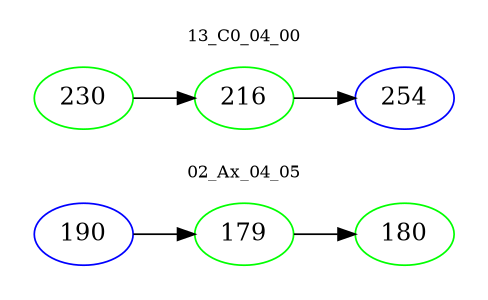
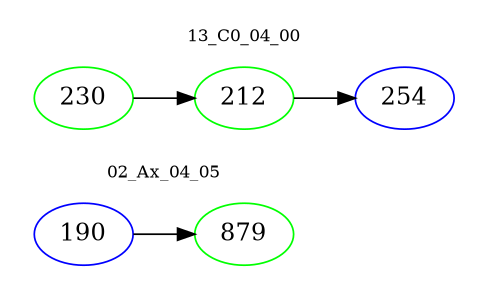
(244, 98) -> (244, 98)
(244, 234) -> (244, 234)
(405, 234) -> none
